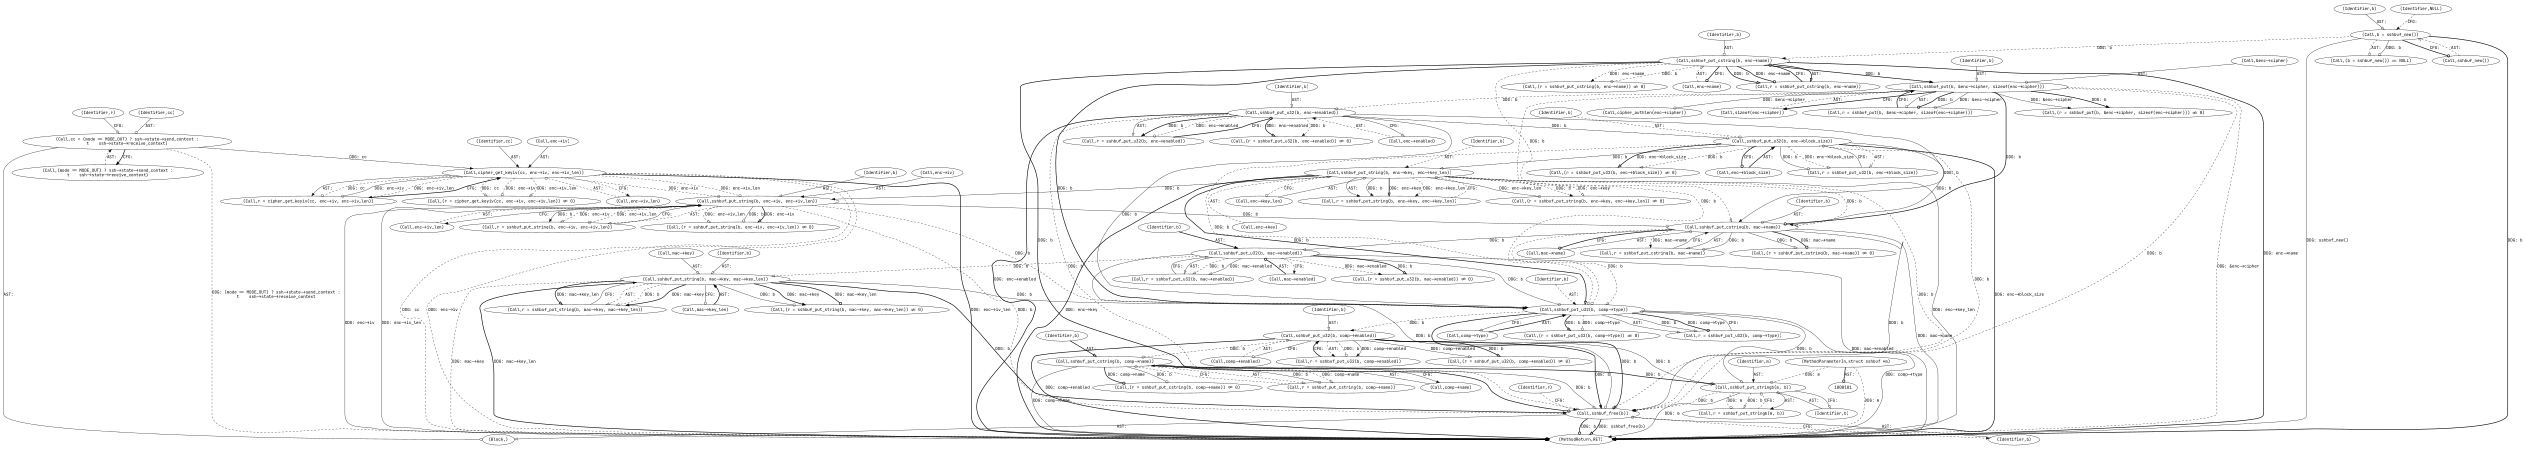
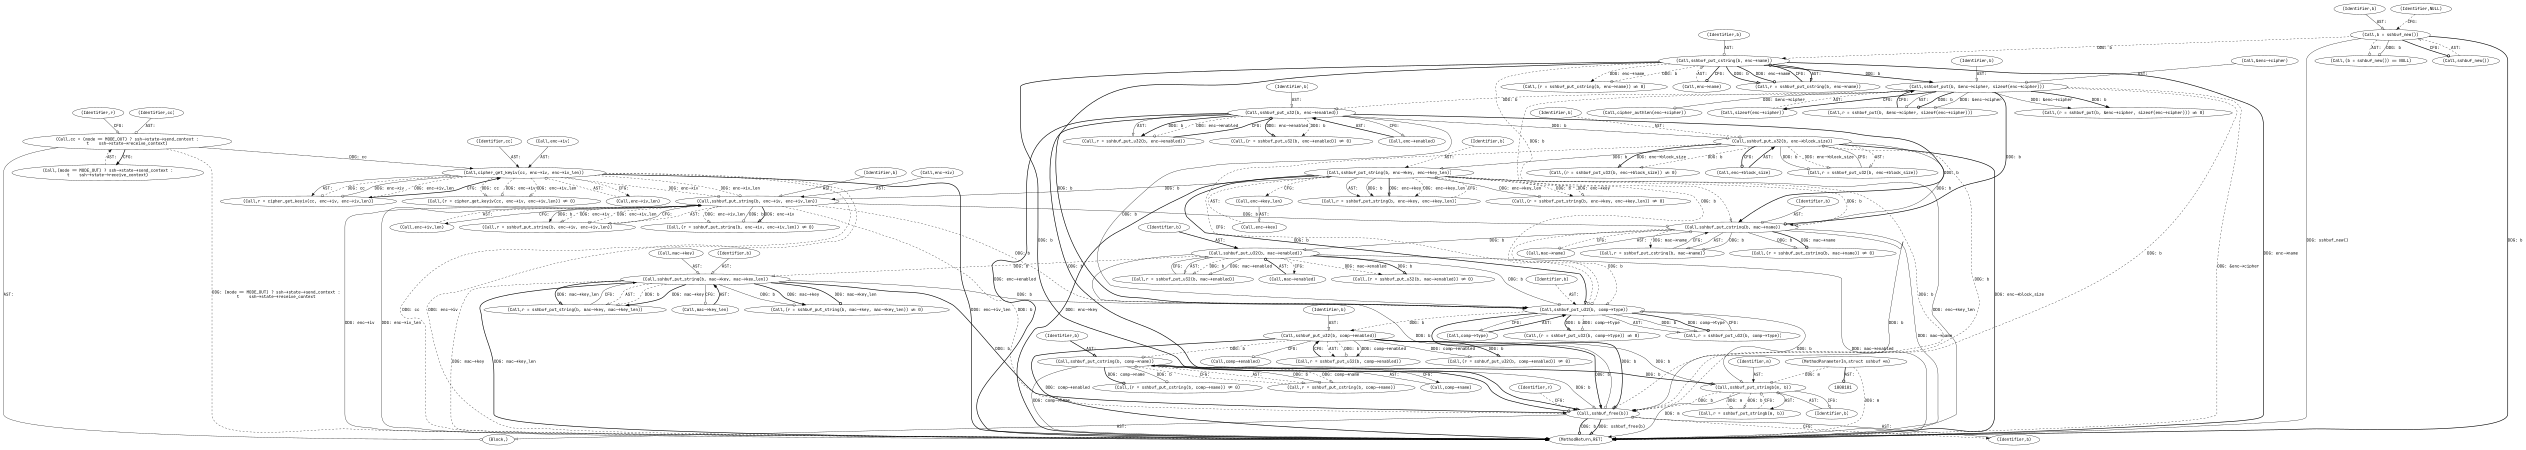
(1764, 126) -> (1764, 126)
(1355, 128) -> (1355, 128)
(1297, 183) -> (1297, 183)
(1321, 188) -> (1259, 213)
(1222, 227) -> (1222, 227)
(1616, 235) -> (1616, 235)
(1165, 336) -> (1165, 336)
(1264, 346) -> none
(1890, 371) -> none
